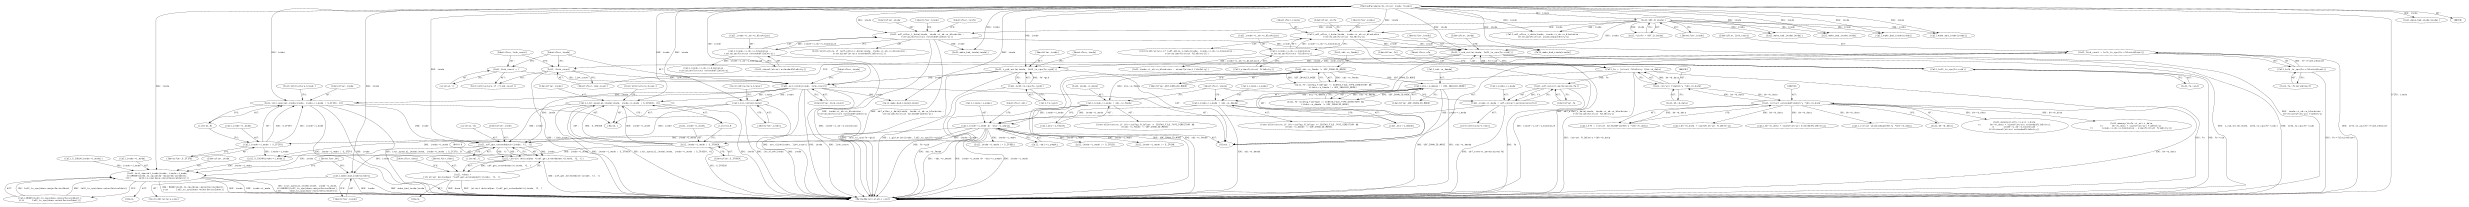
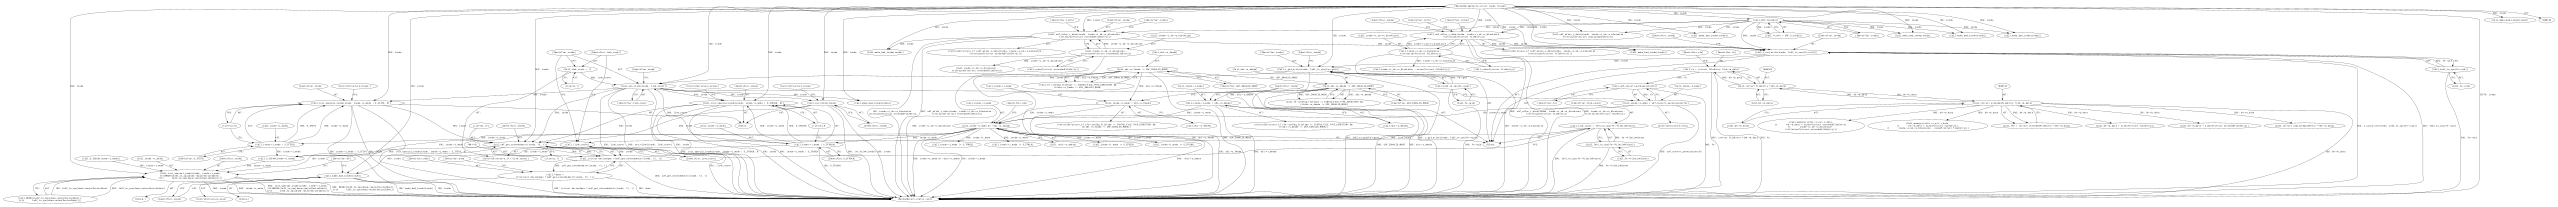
(680, 79) -> (709, 137)
none -> (1013, 145)
